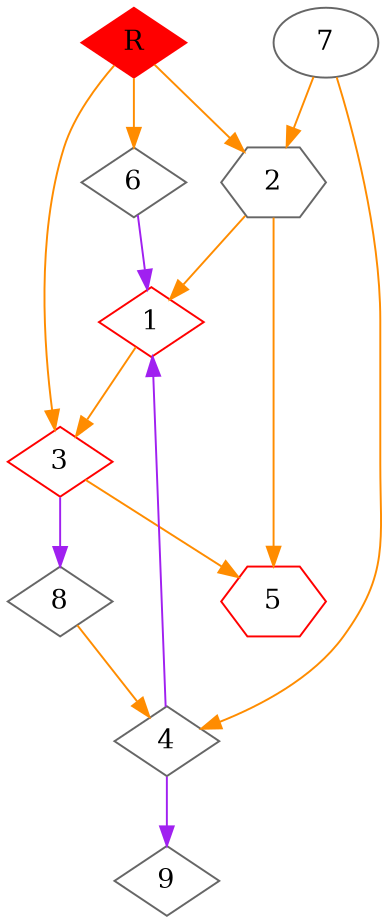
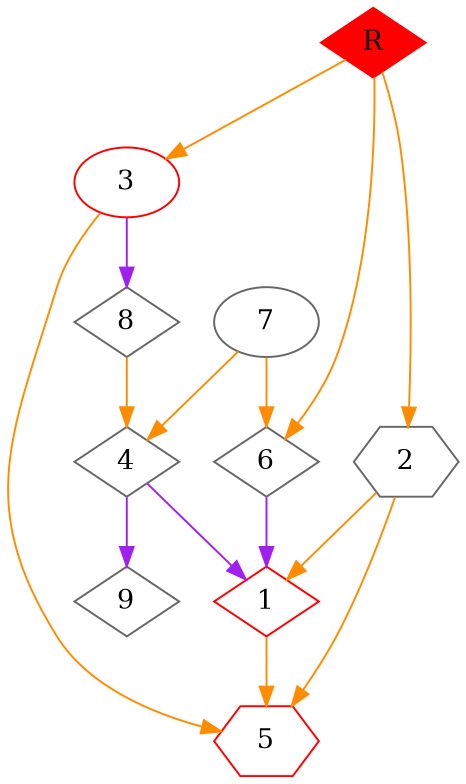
(304, 102) -> (266, 382)
(112, 383) -> (266, 662)
(60, 462) -> (127, 182)
